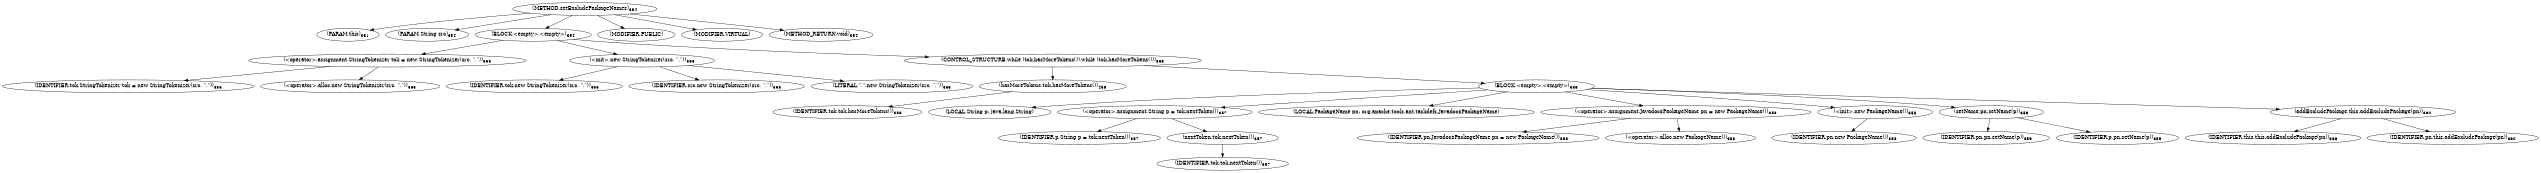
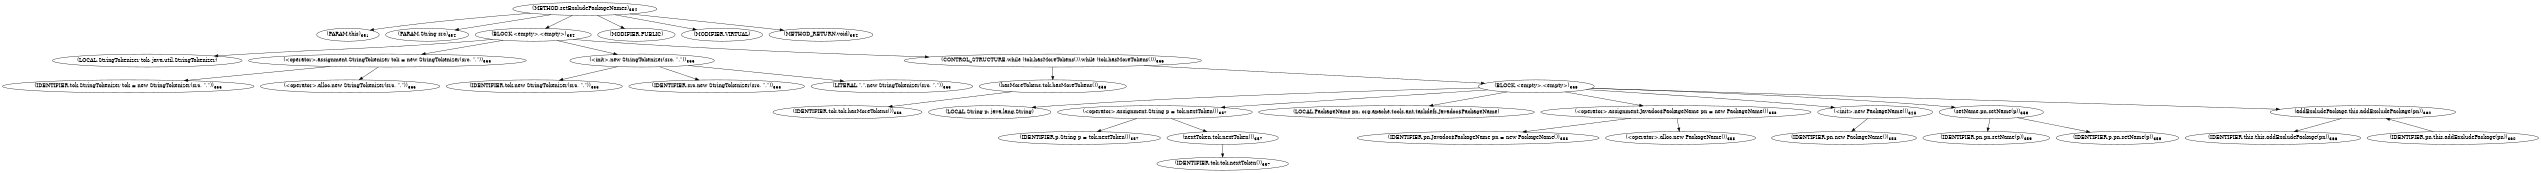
none -> (147, 61)
(1102, 86) -> (1102, 86)
(1912, 112) -> (1912, 112)
(2404, 125) -> (2412, 125)
